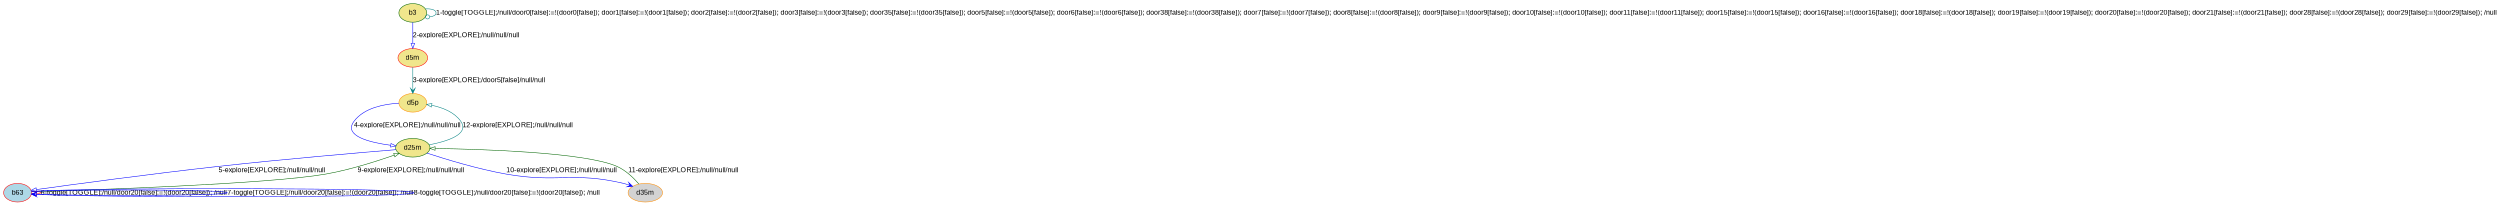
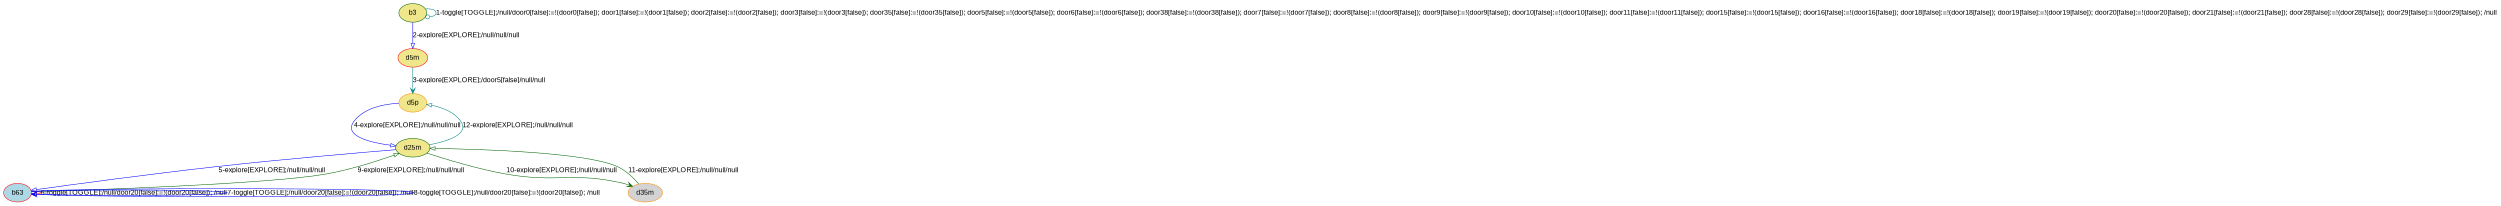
(526, 177) -> (526, 177)
